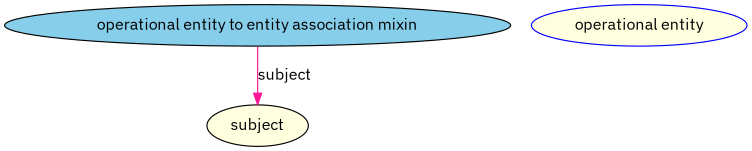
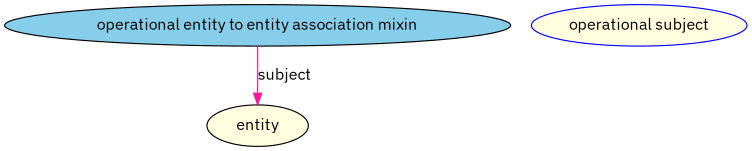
(639, 25) -> (639, 25)
(258, 126) -> (258, 126)
